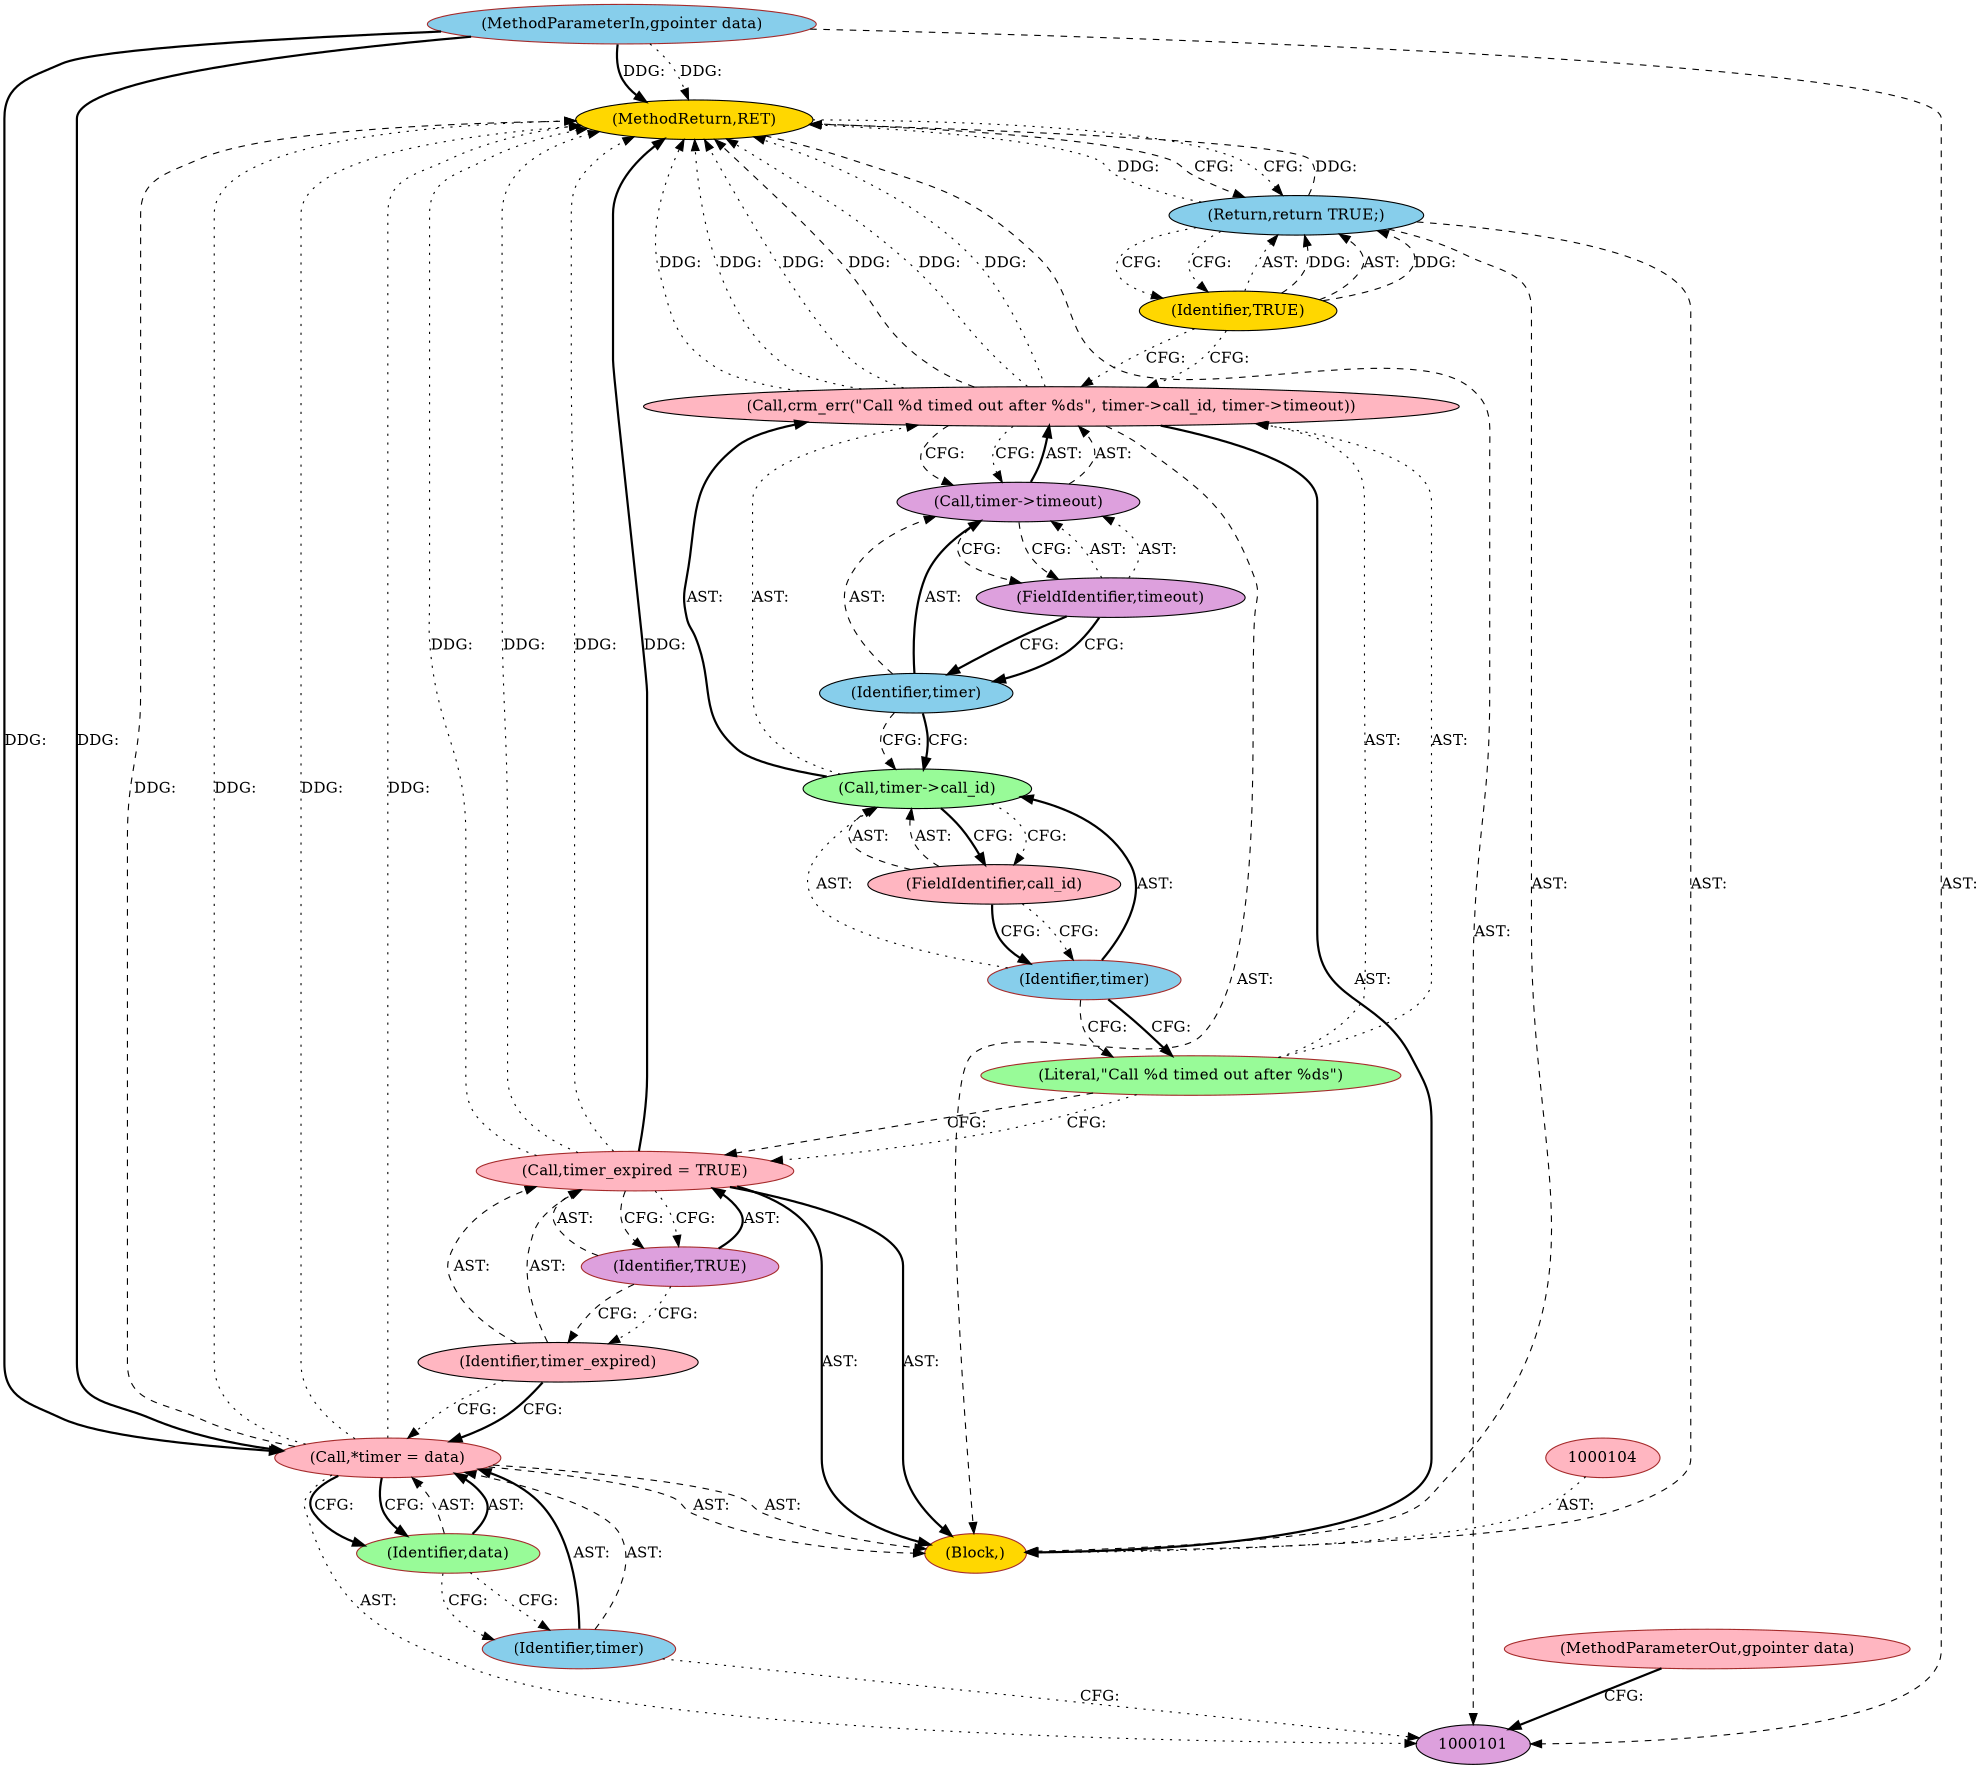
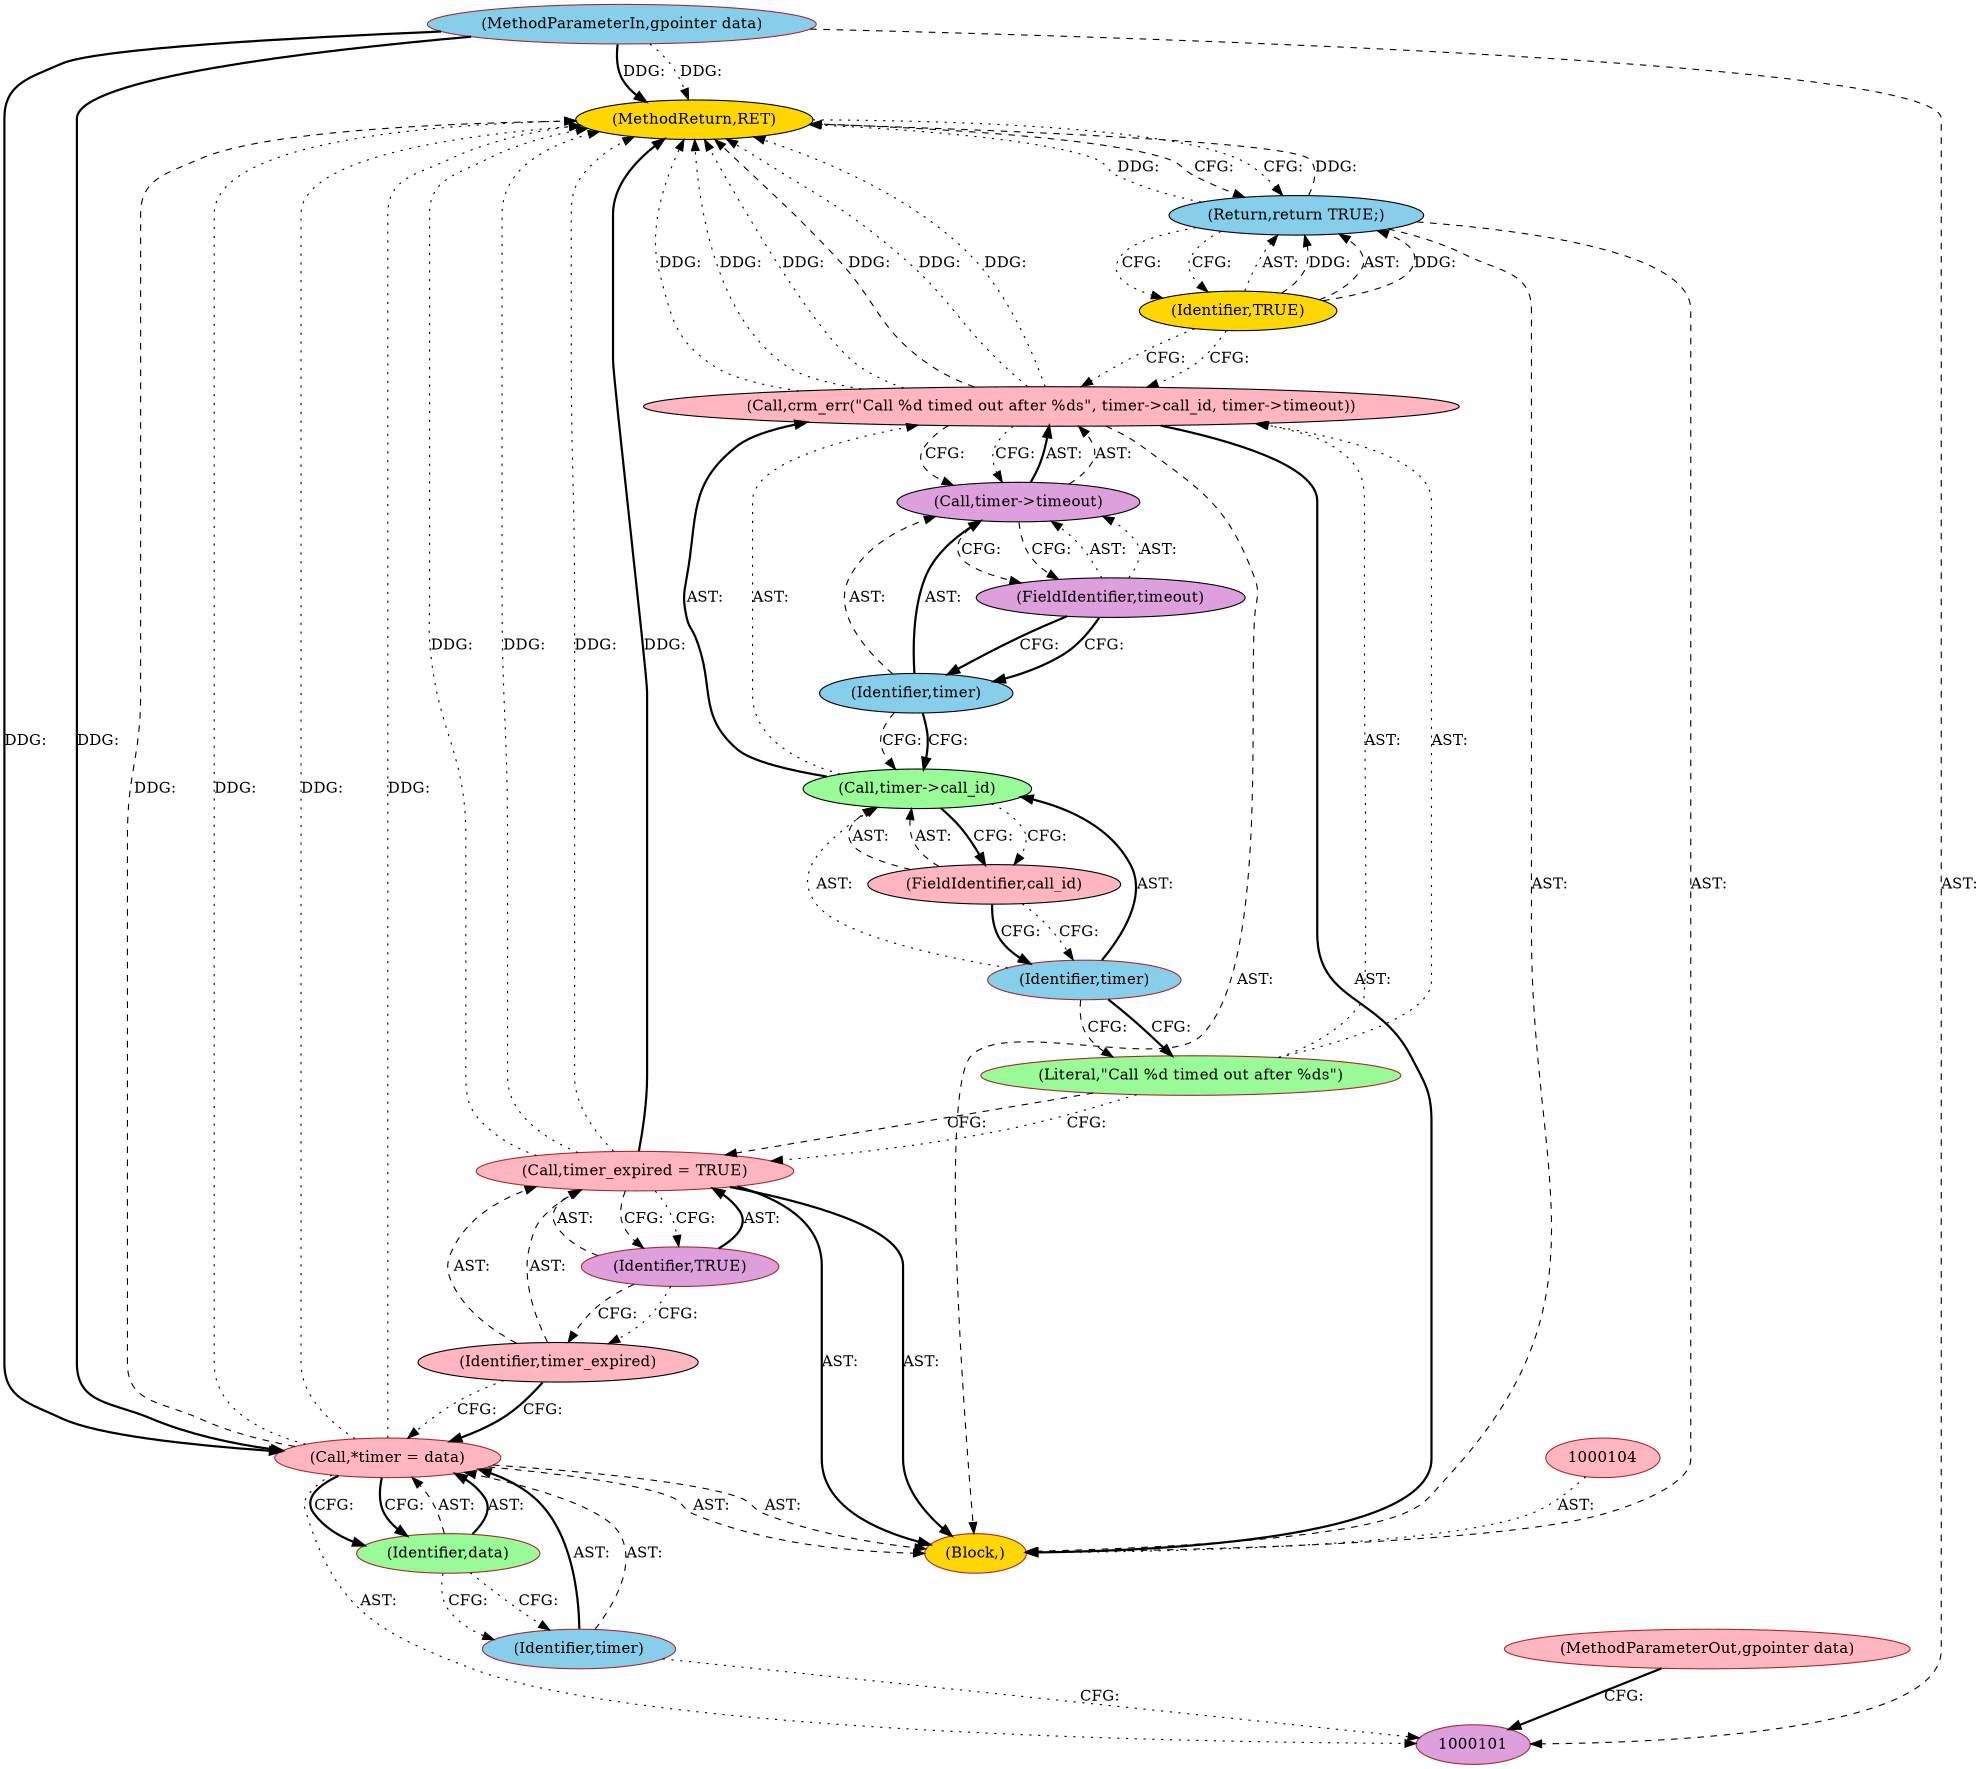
(1490, 647) -> none
(1473, 1745) -> (1473, 1745)
